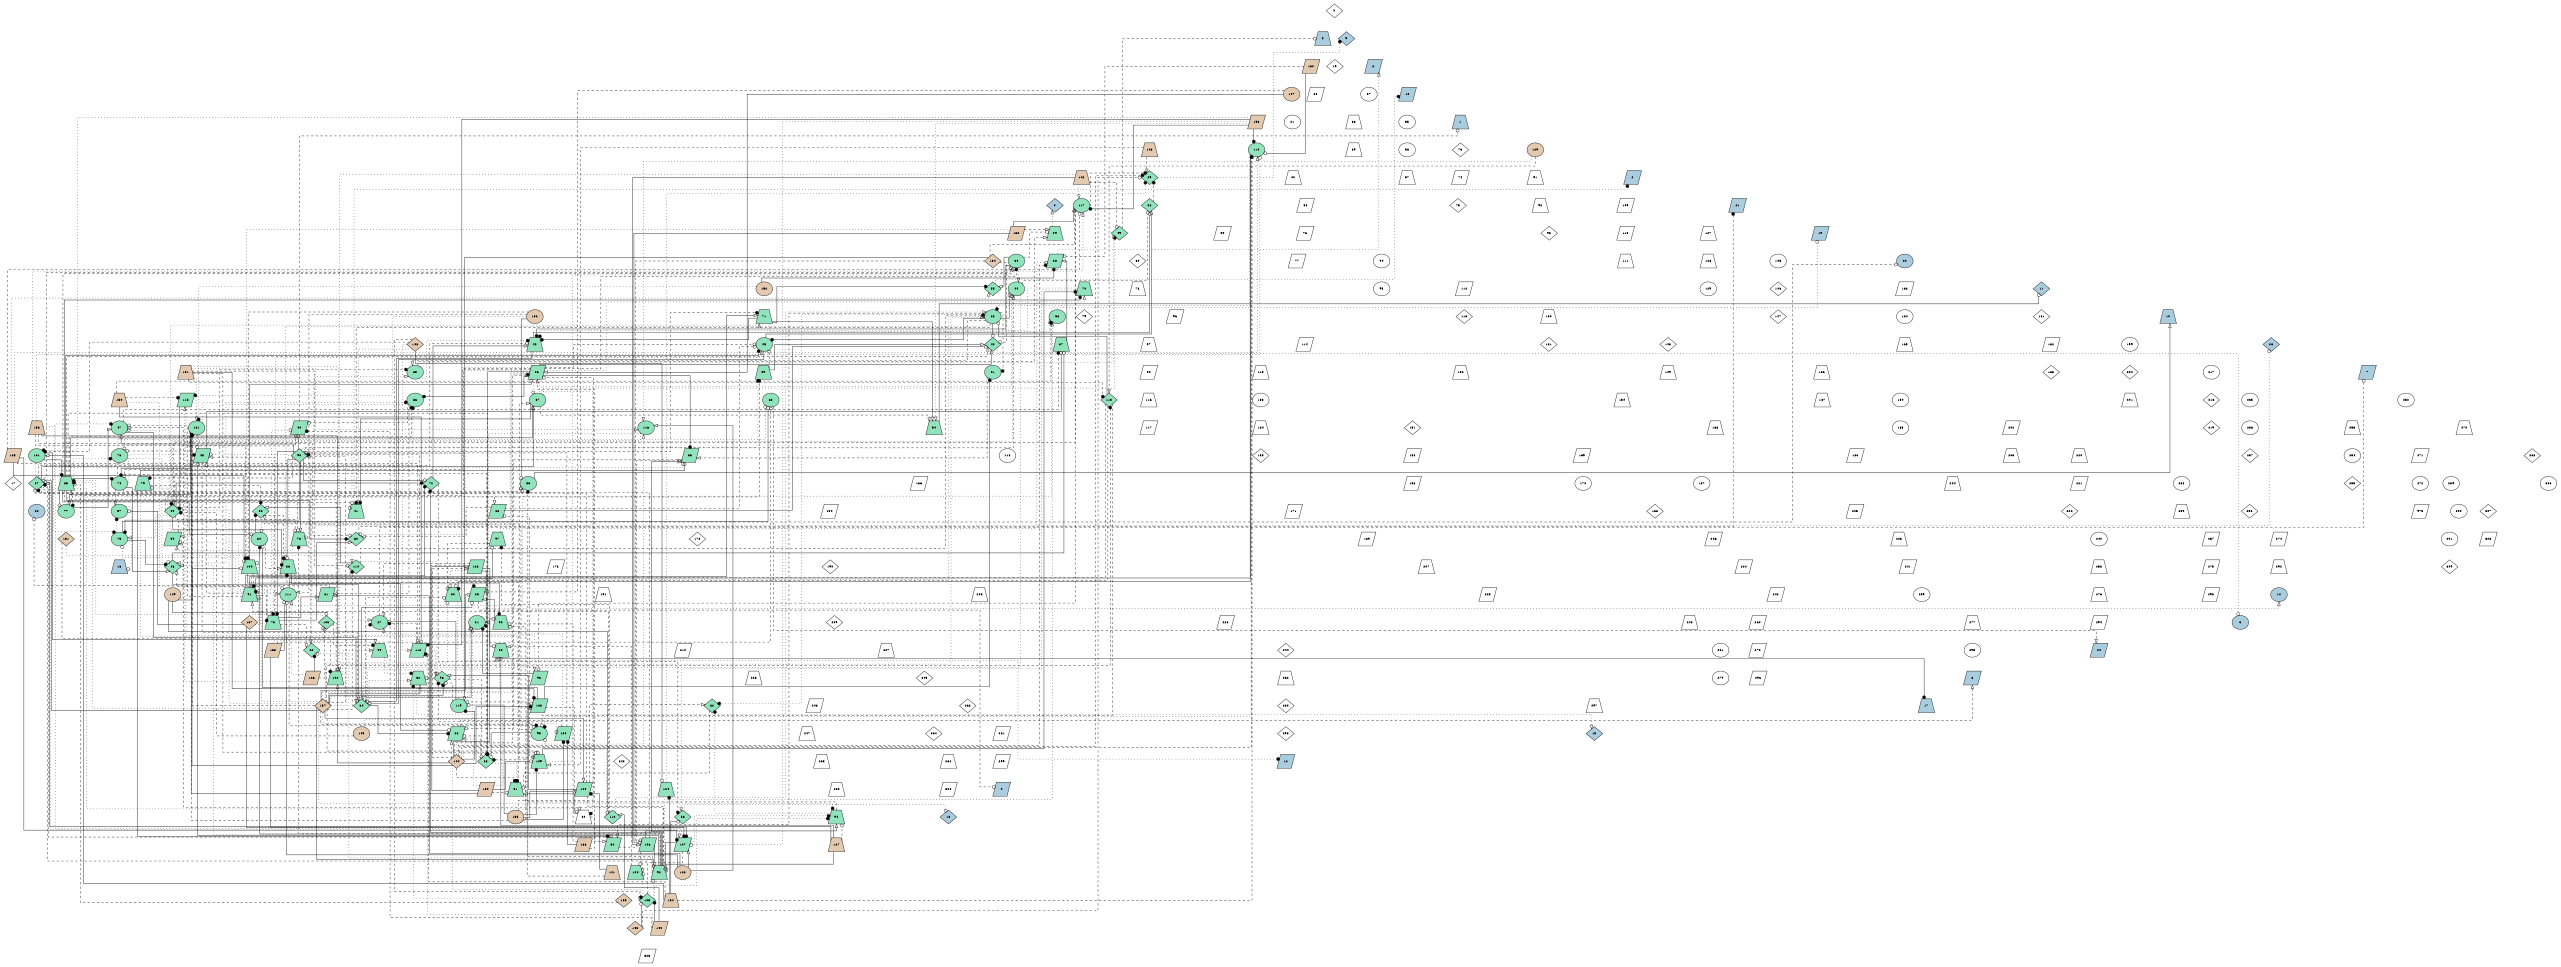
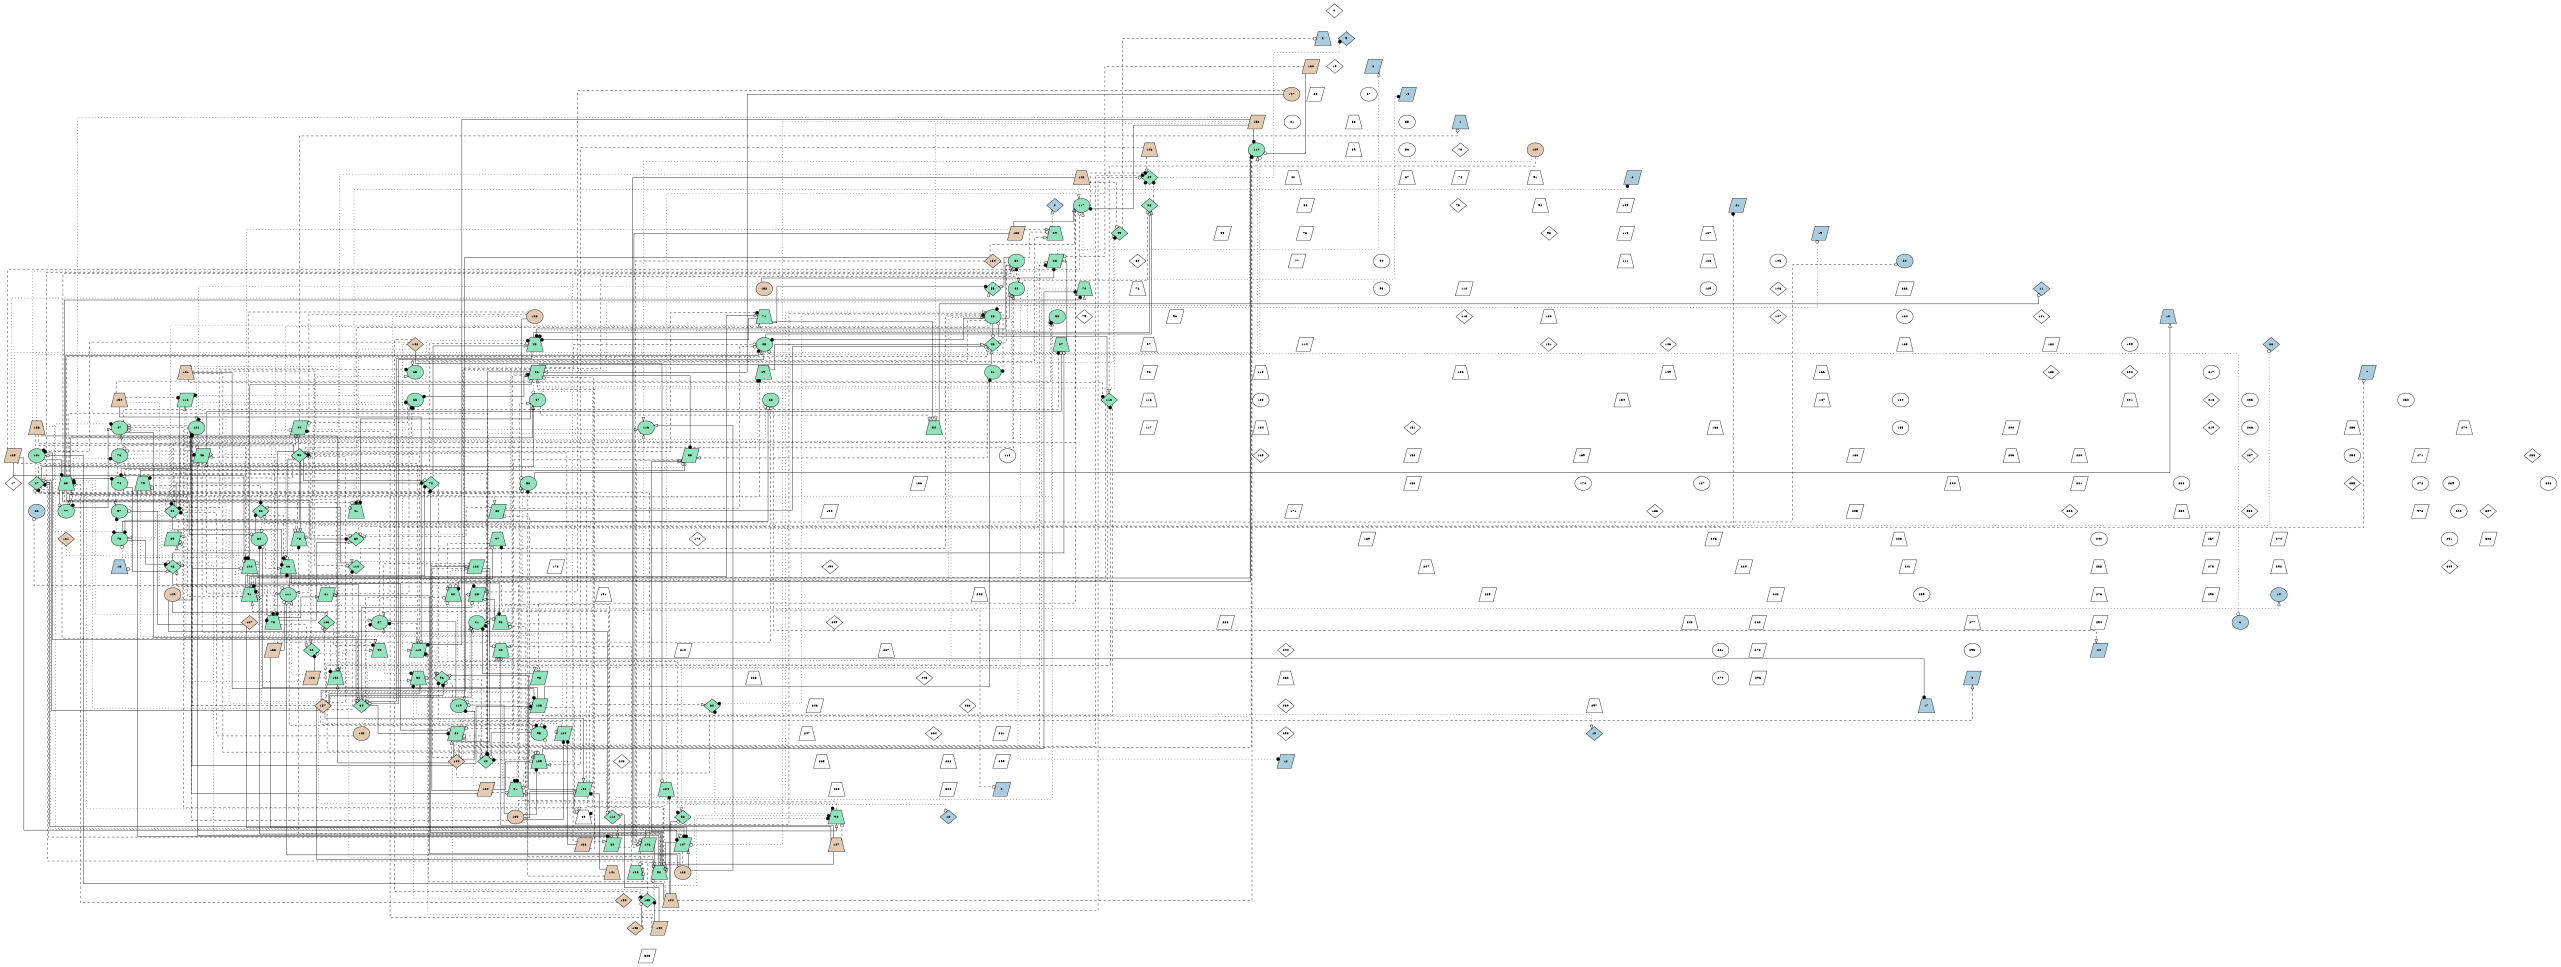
(1905, 289) -> (1905, 289)
